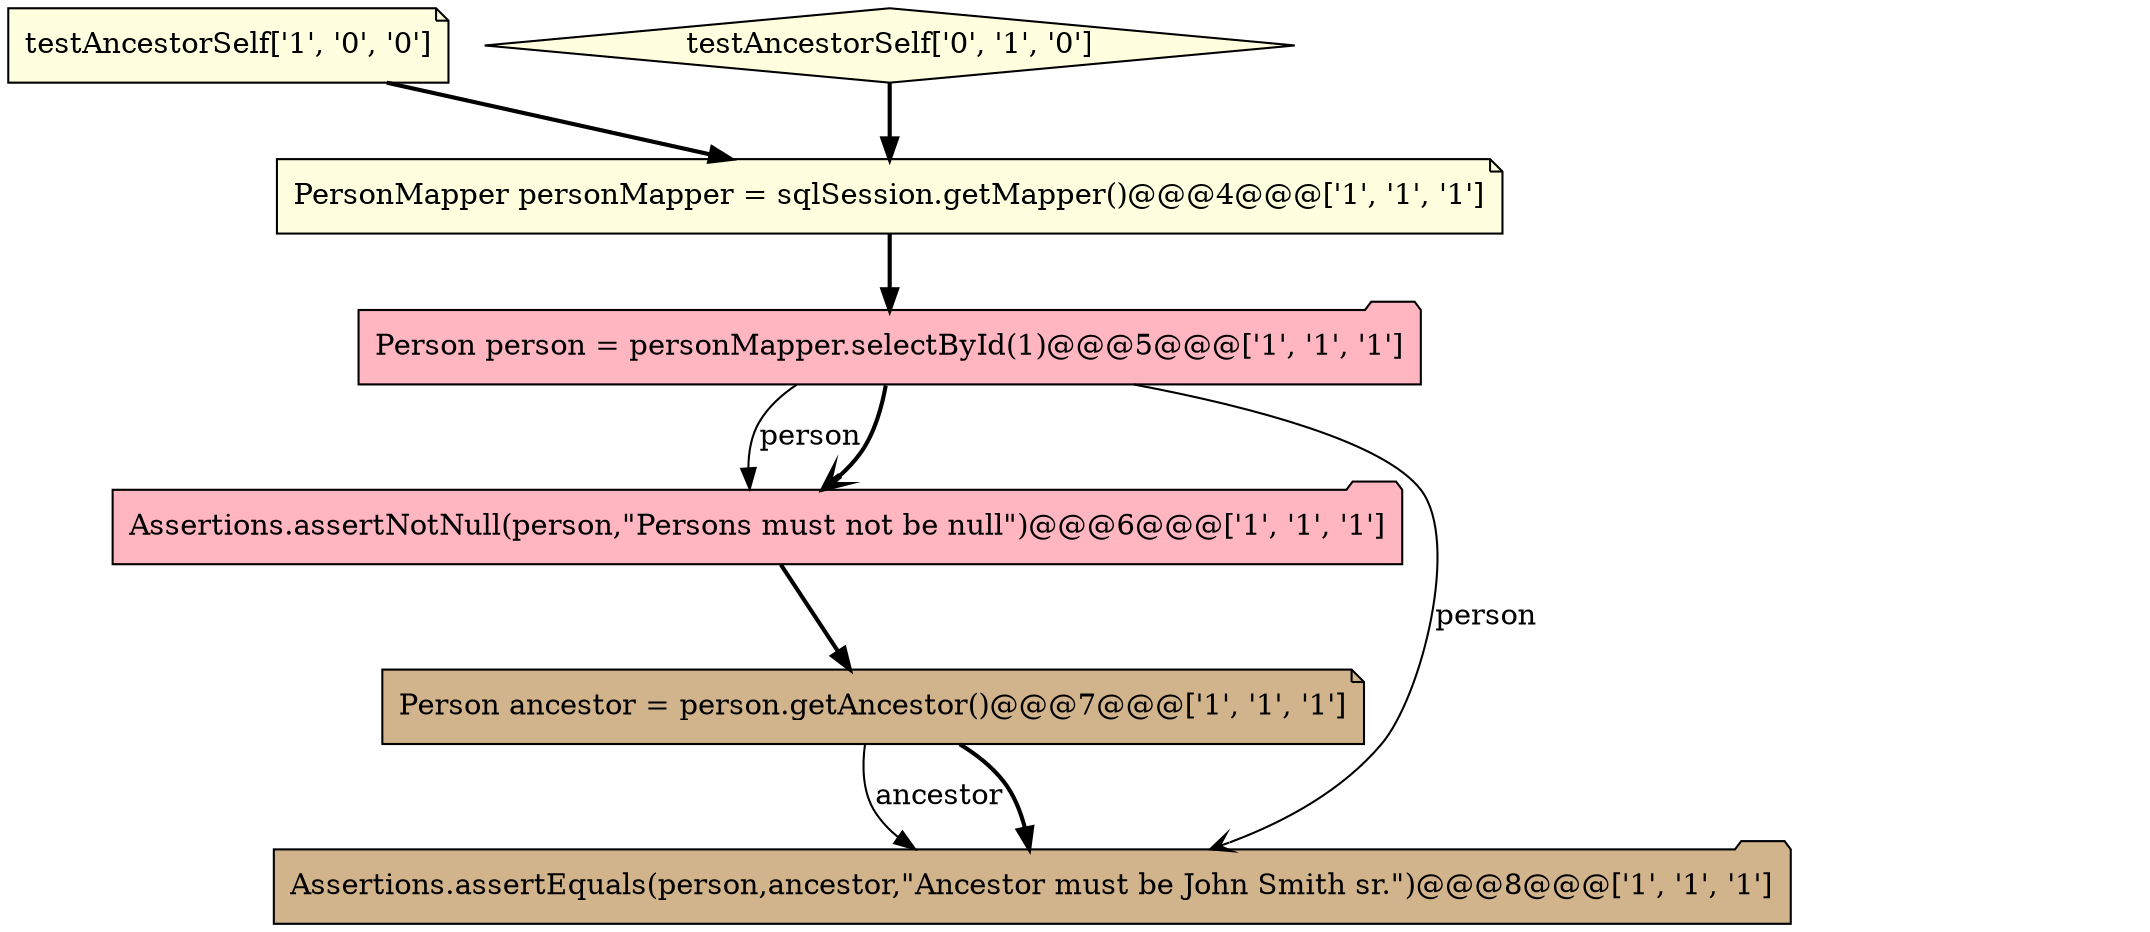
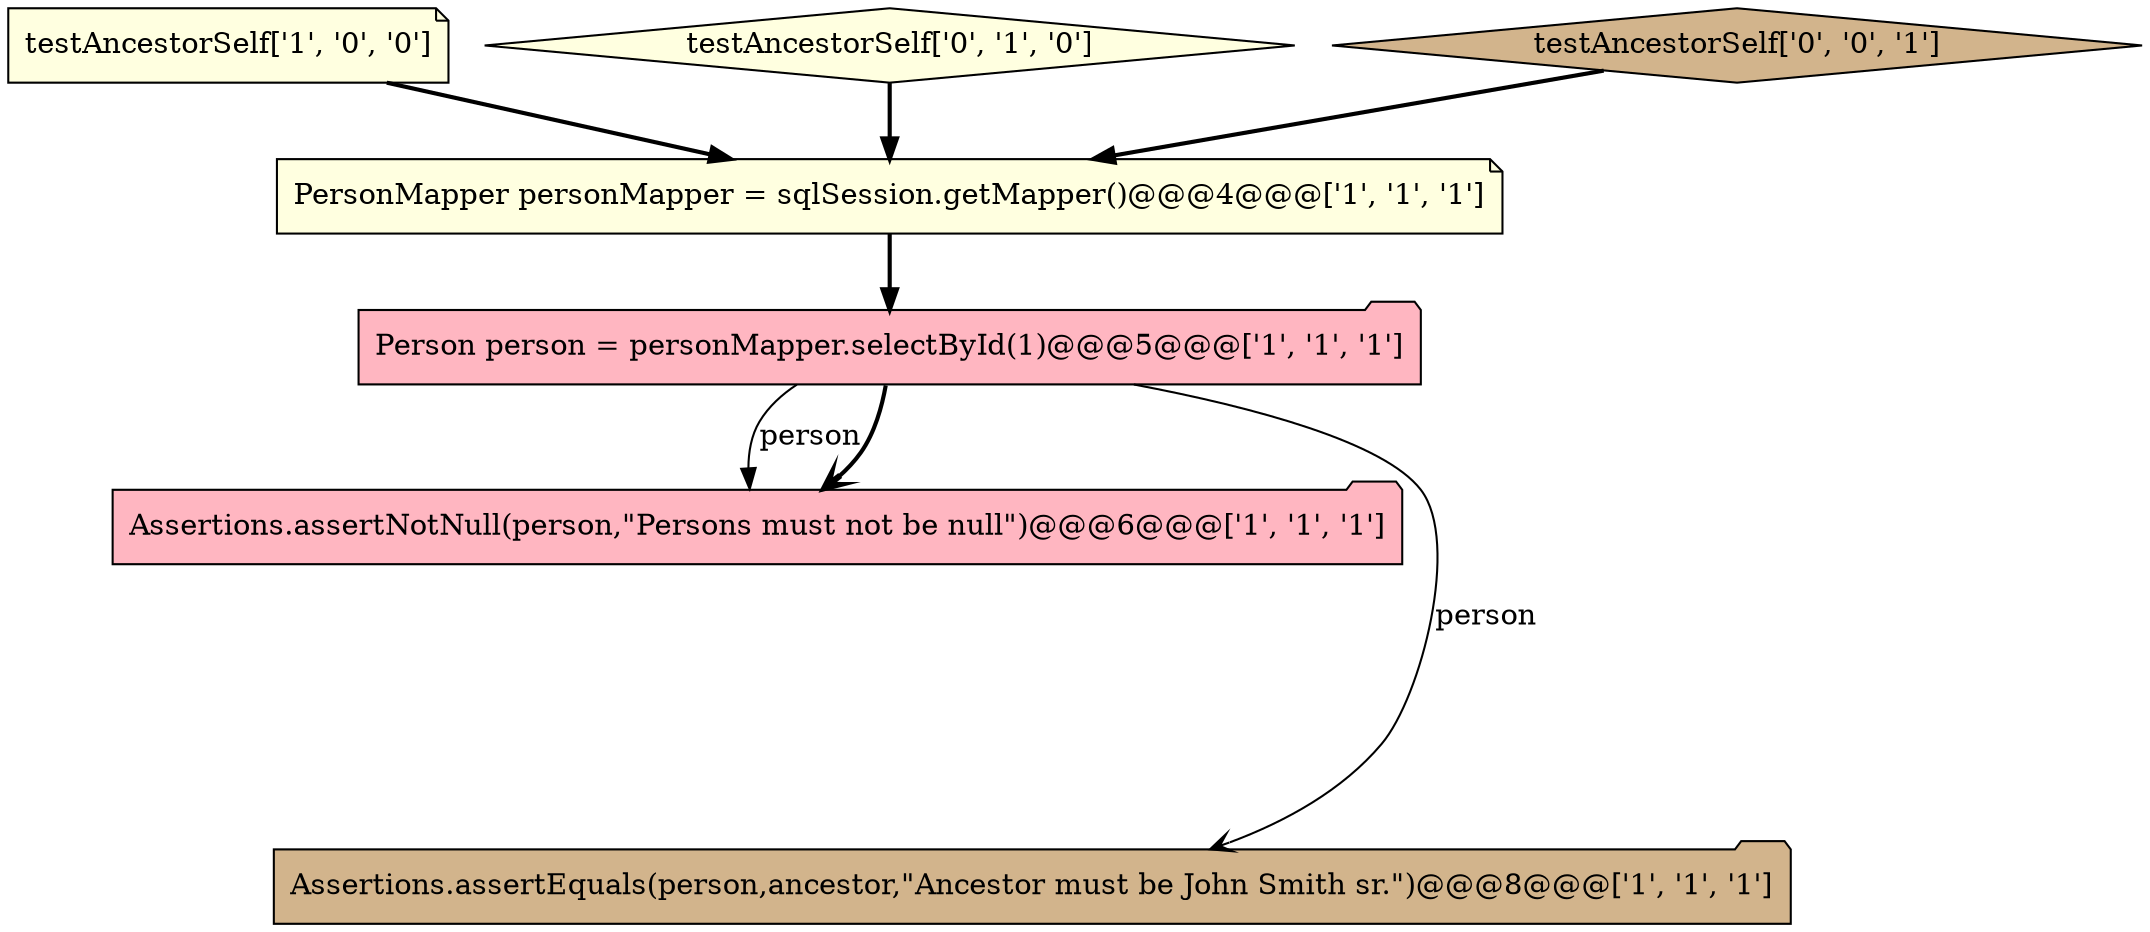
none -> (1737, 45)
(873, 707) -> none
